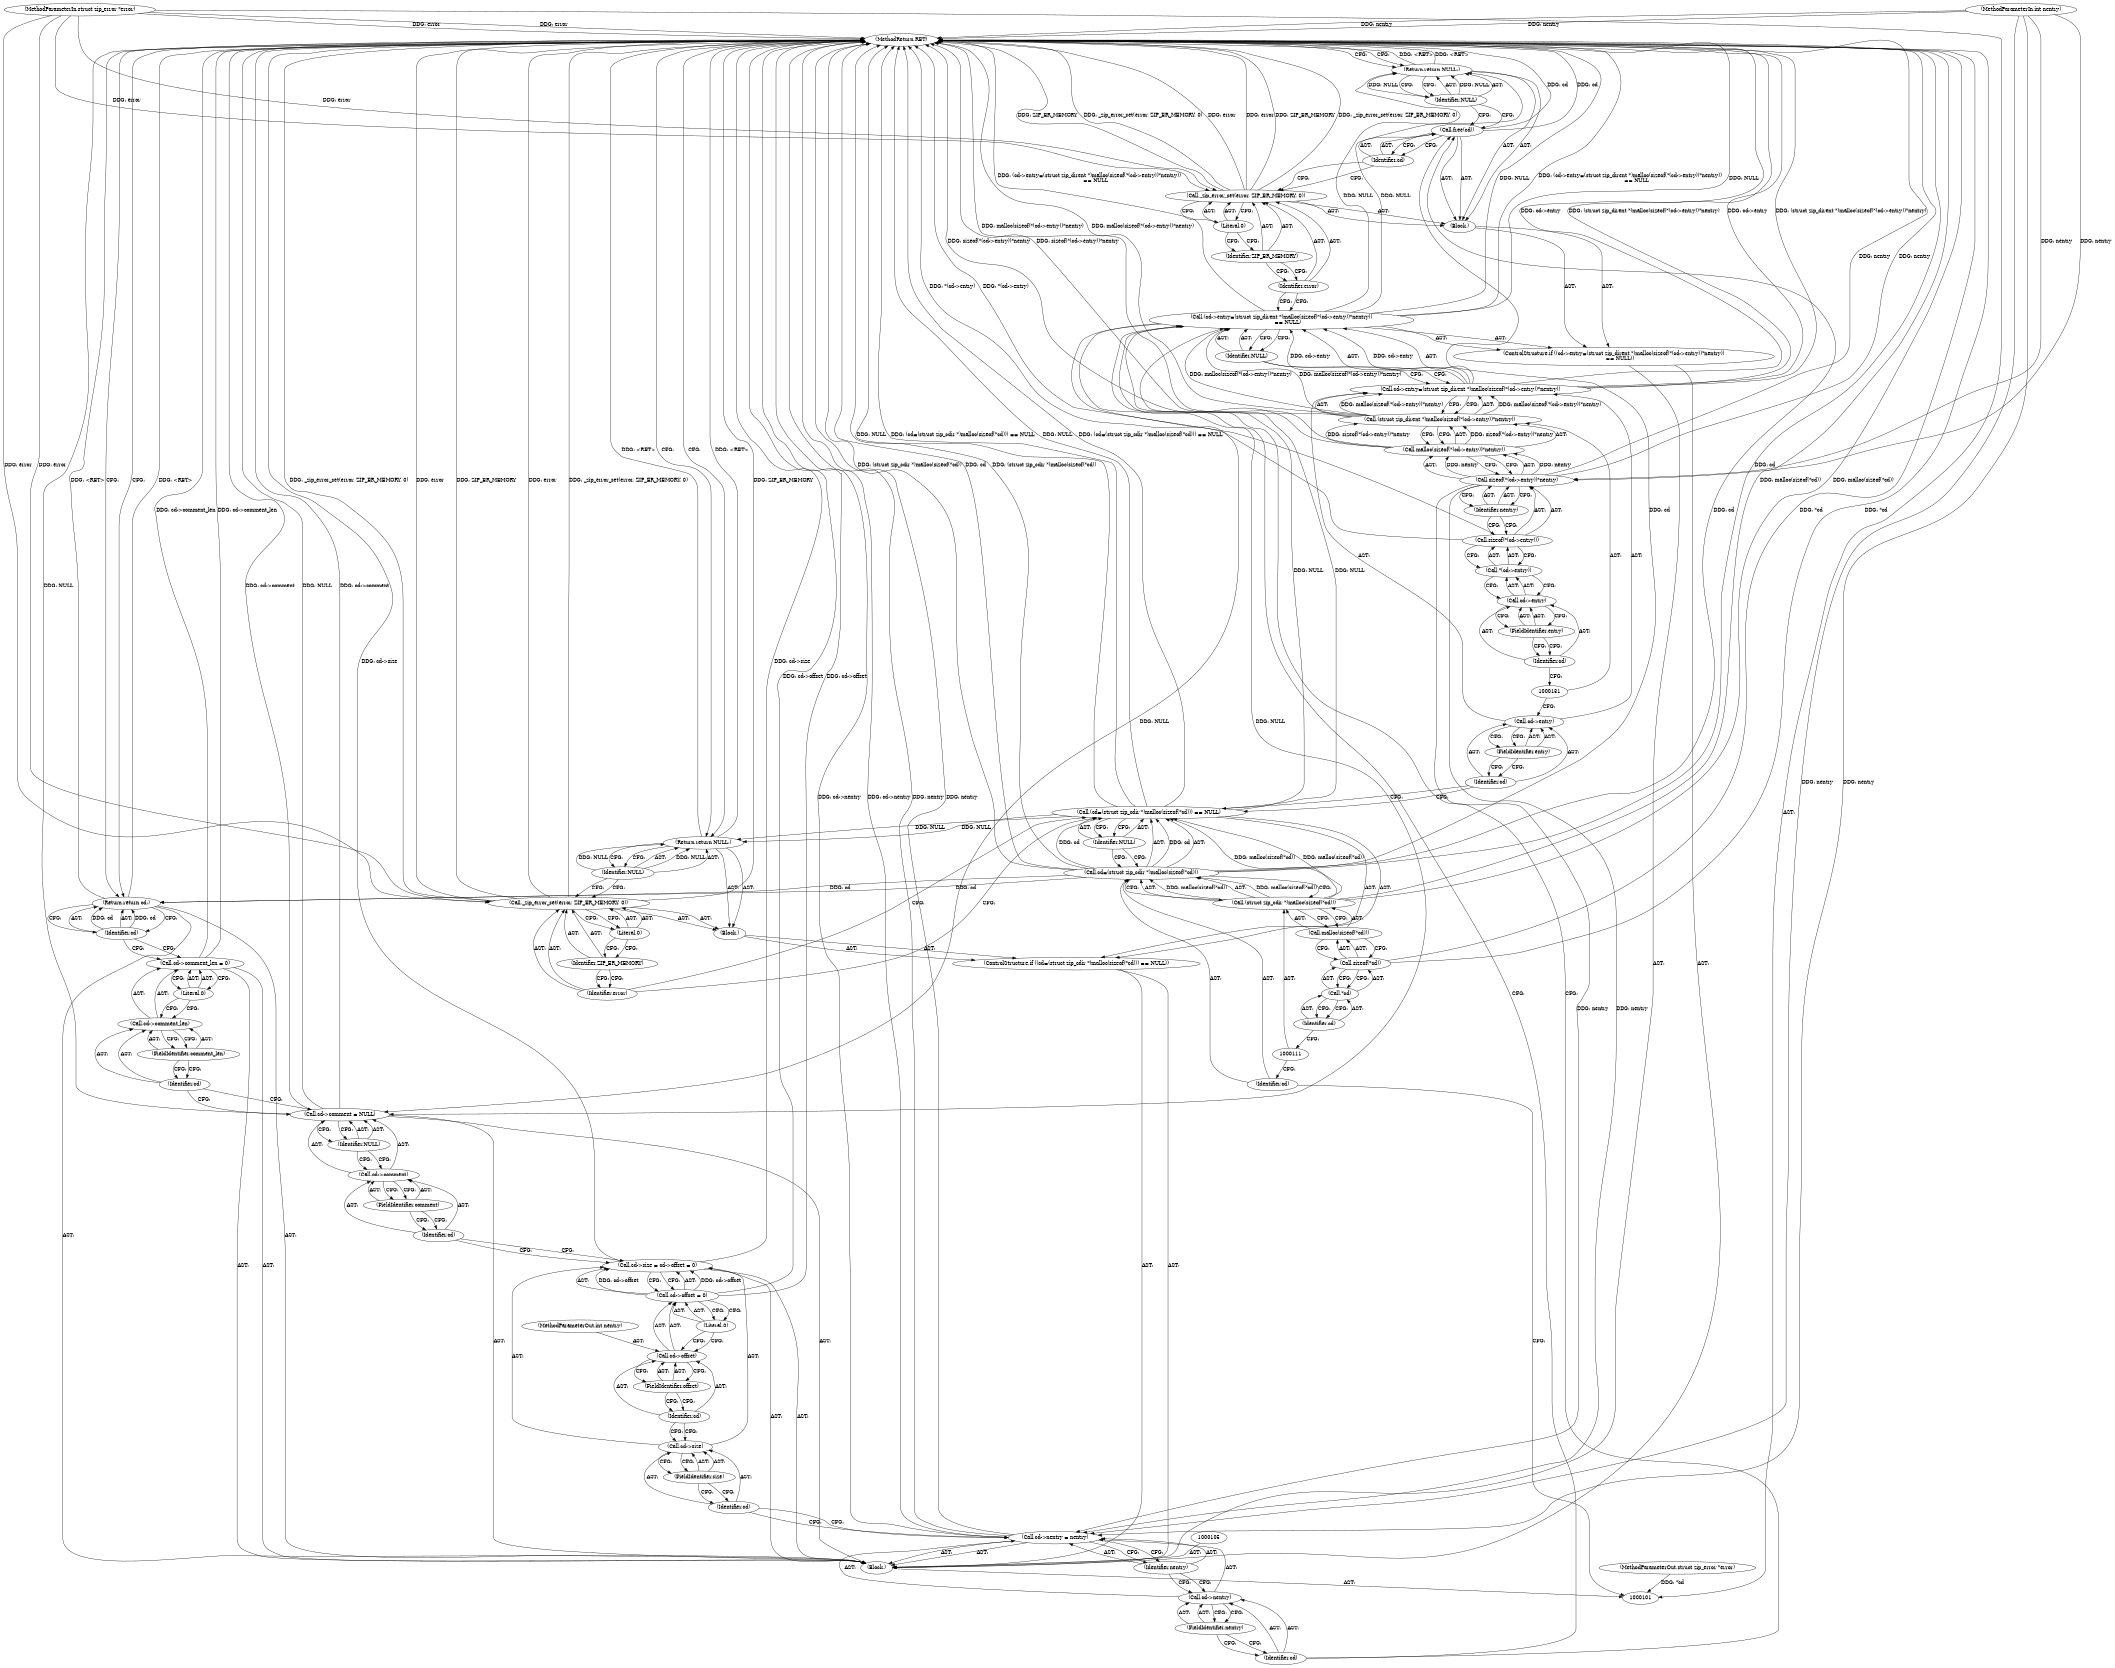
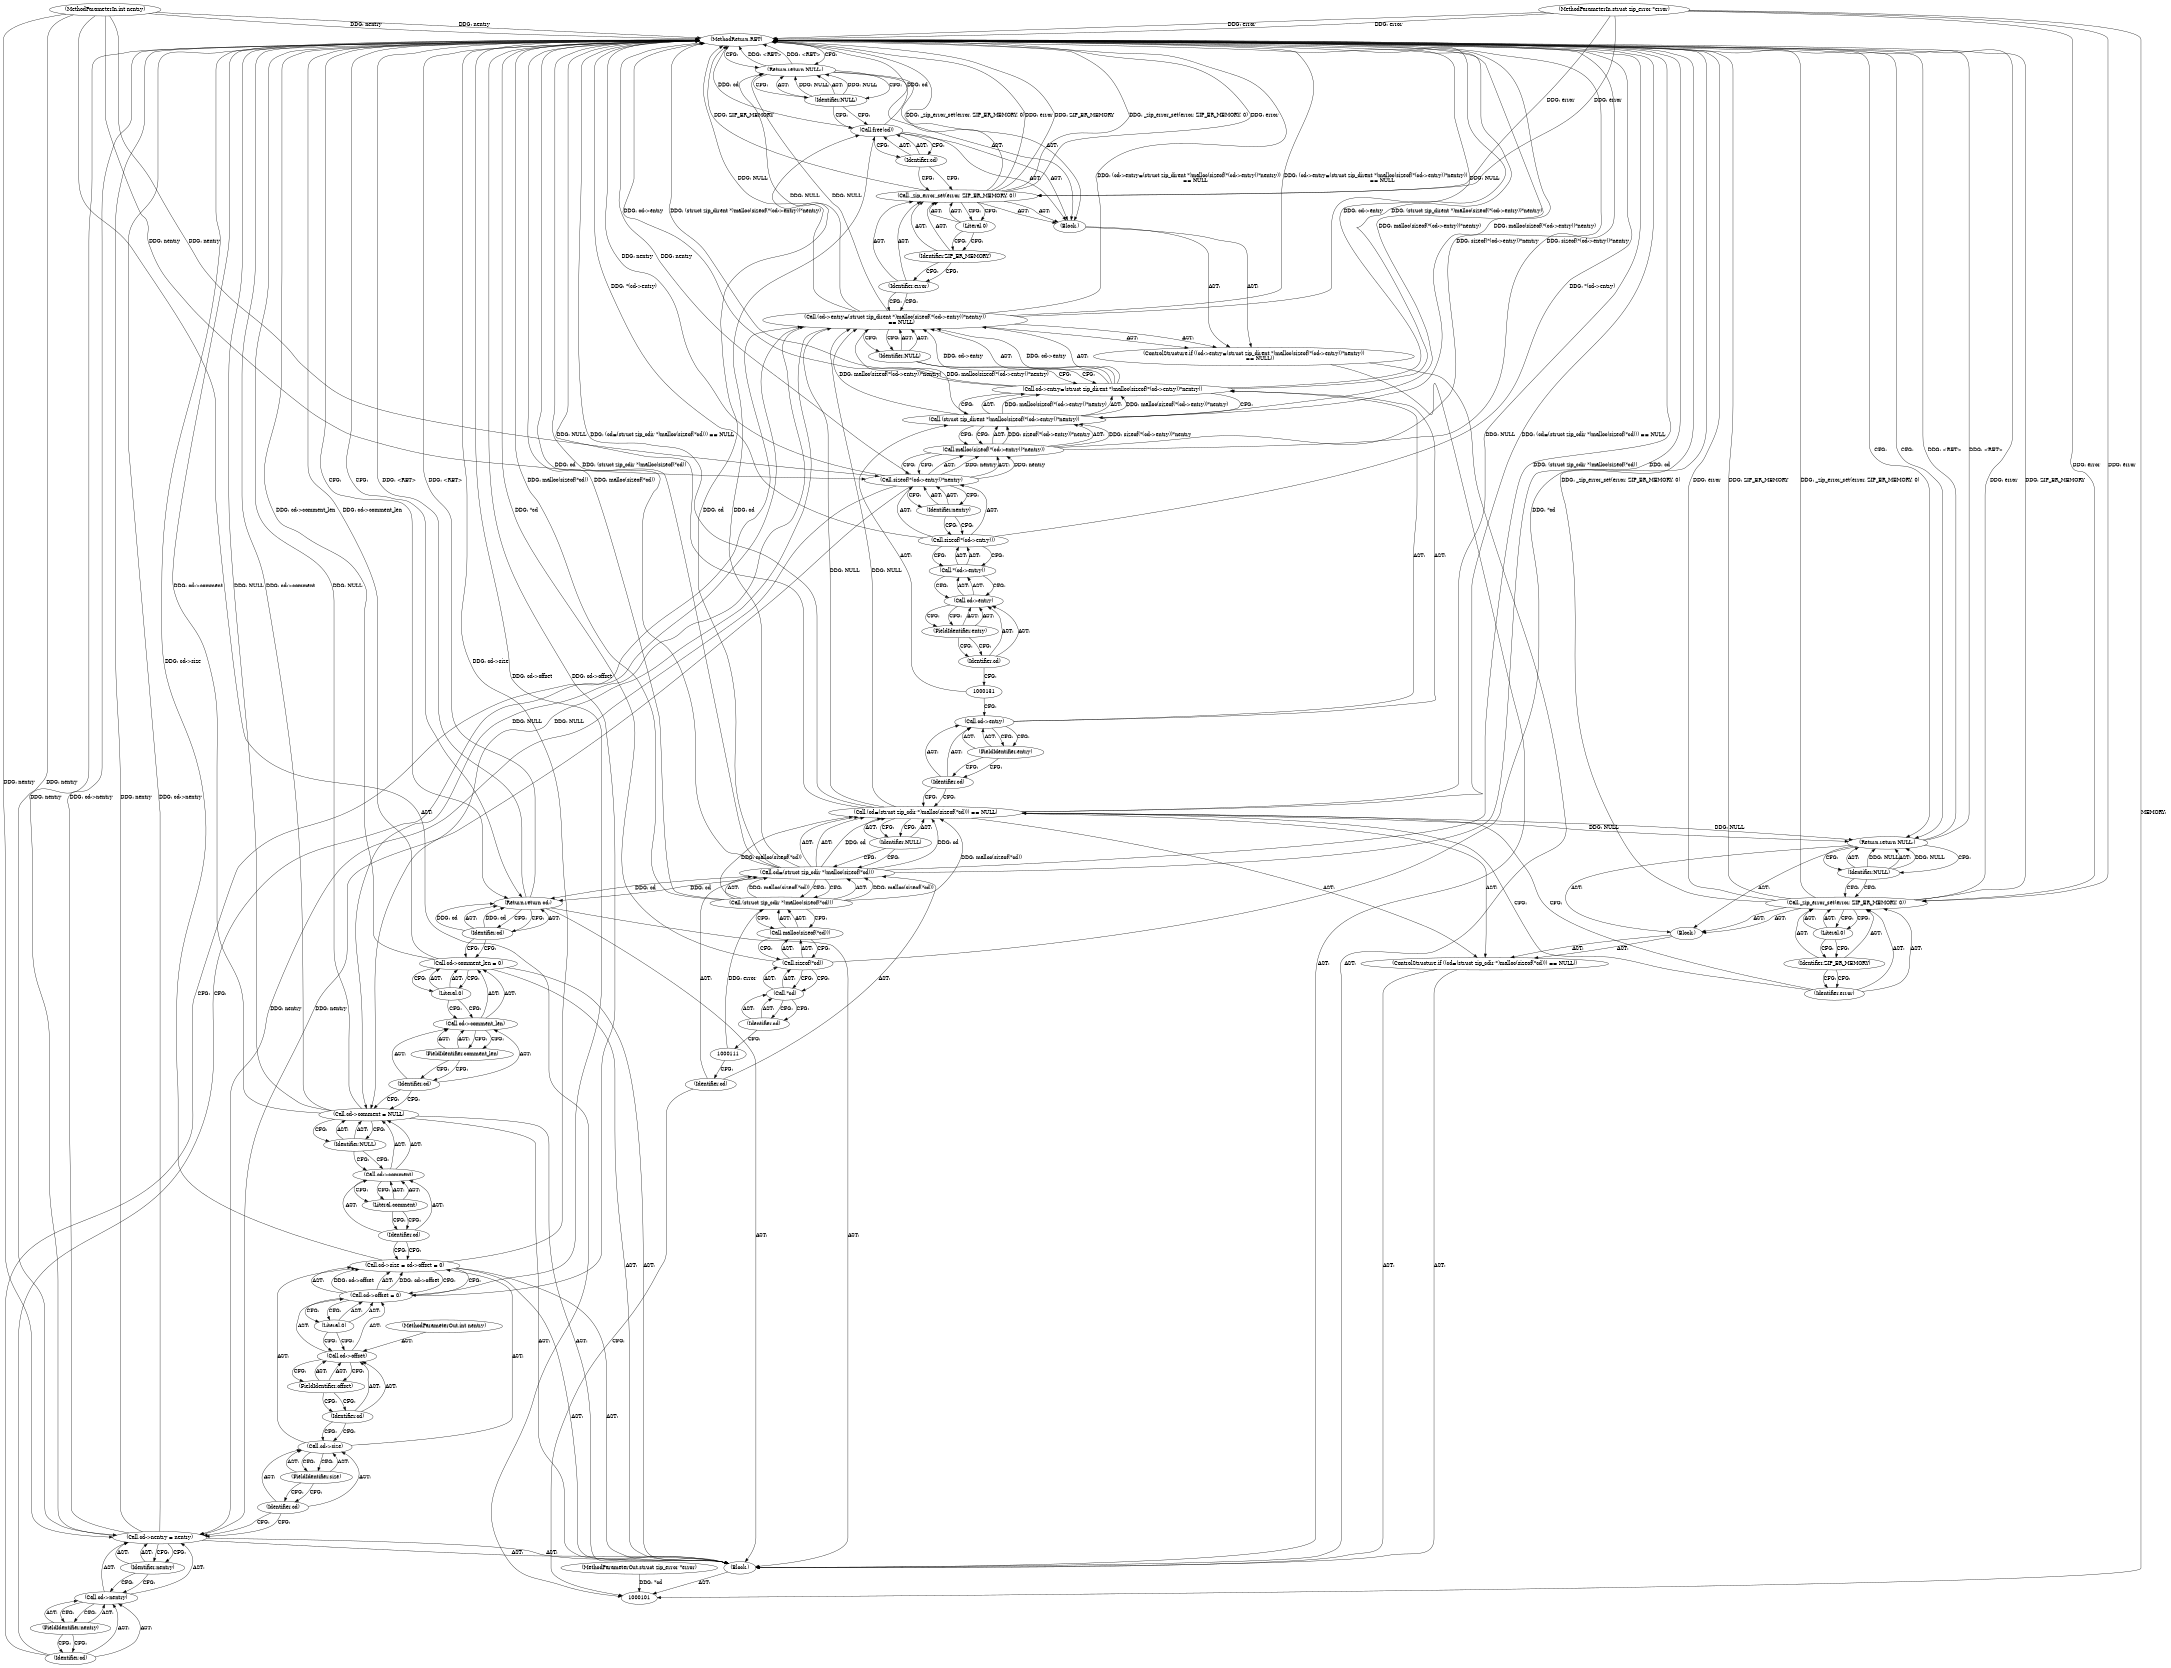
(1790, 813) -> (2154, 813)
none -> (425, 868)
(1291, 979) -> (742, 979)
(408, 1205) -> (395, 1205)
(1209, 1538) -> none
